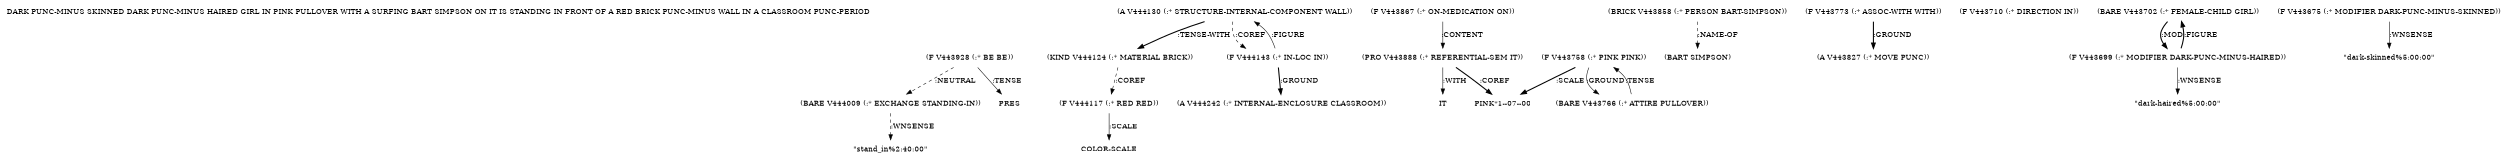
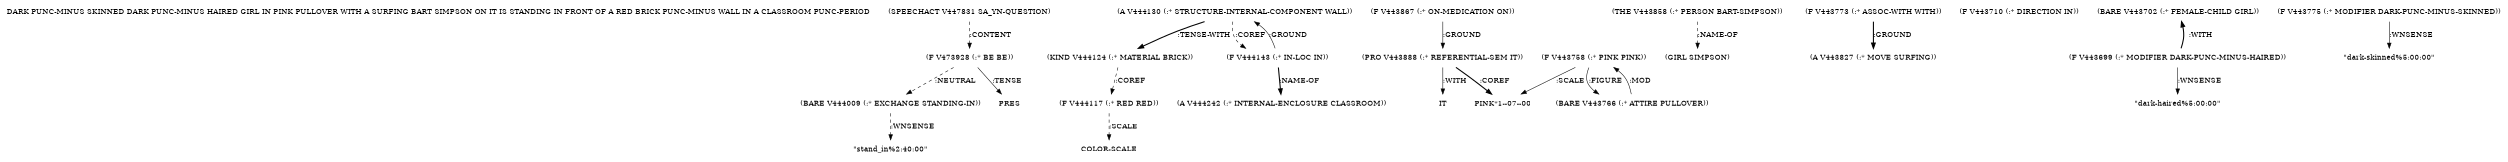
none -> (970, 12)
(1698, 12) -> (1698, 12)
(2389, 12) -> (2389, 12)
(2161, 32) -> none
(1288, 35) -> (1288, 35)
(1462, 35) -> (1462, 35)
(2201, 35) -> (2201, 35)
(970, 58) -> (970, 58)
(1698, 58) -> (1698, 58)
(1873, 58) -> (1873, 58)
(1551, 80) -> (1551, 80)
(1299, 81) -> (1299, 81)
(1605, 81) -> (1605, 81)
(1640, 81) -> (1640, 81)
(1109, 124) -> (1109, 124)
